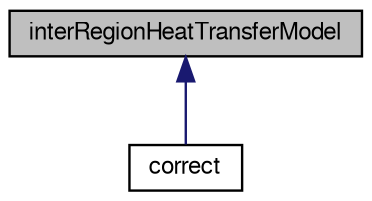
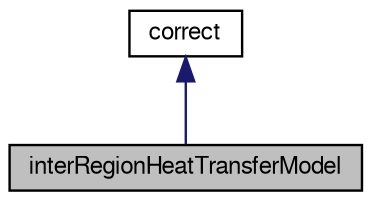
(186, 113) -> (186, 113)
